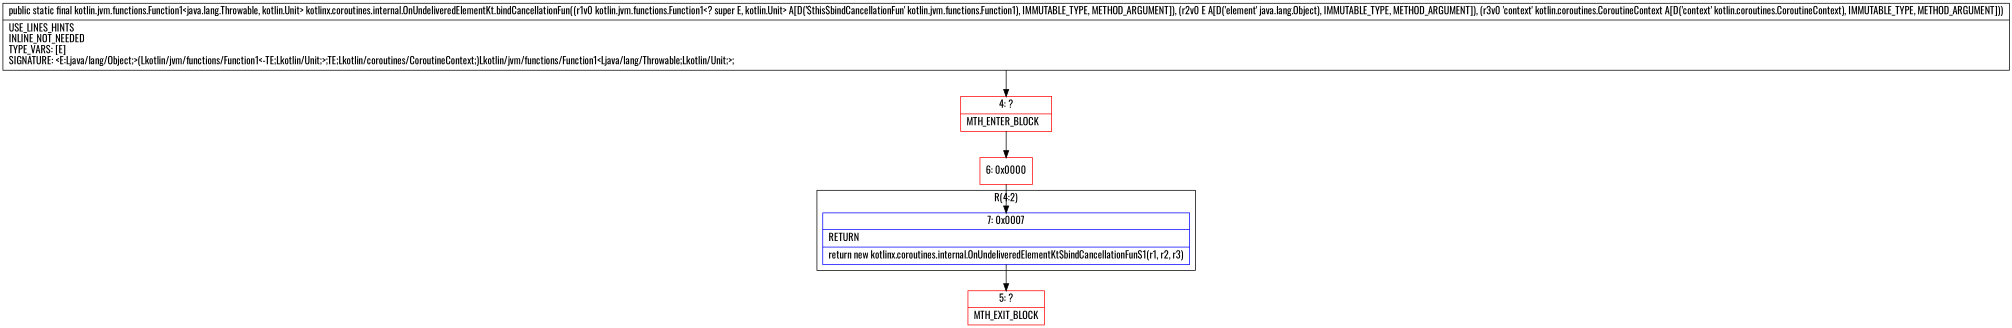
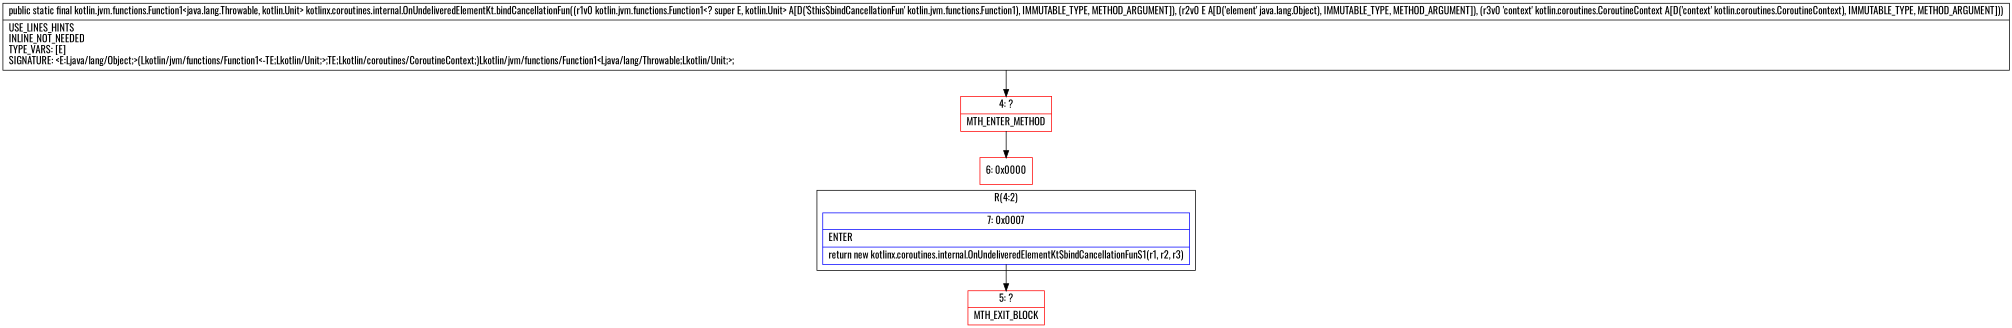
(1003, 122) -> (1006, 122)
(1006, 195) -> none
(844, 238) -> (841, 238)
